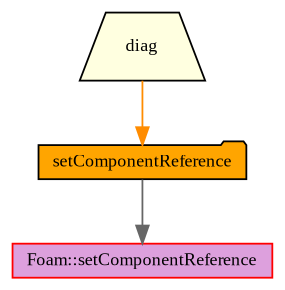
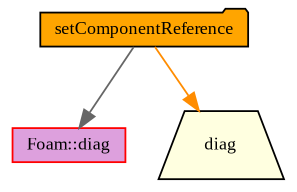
(142, 104) -> (172, 71)
(142, 261) -> (69, 145)
